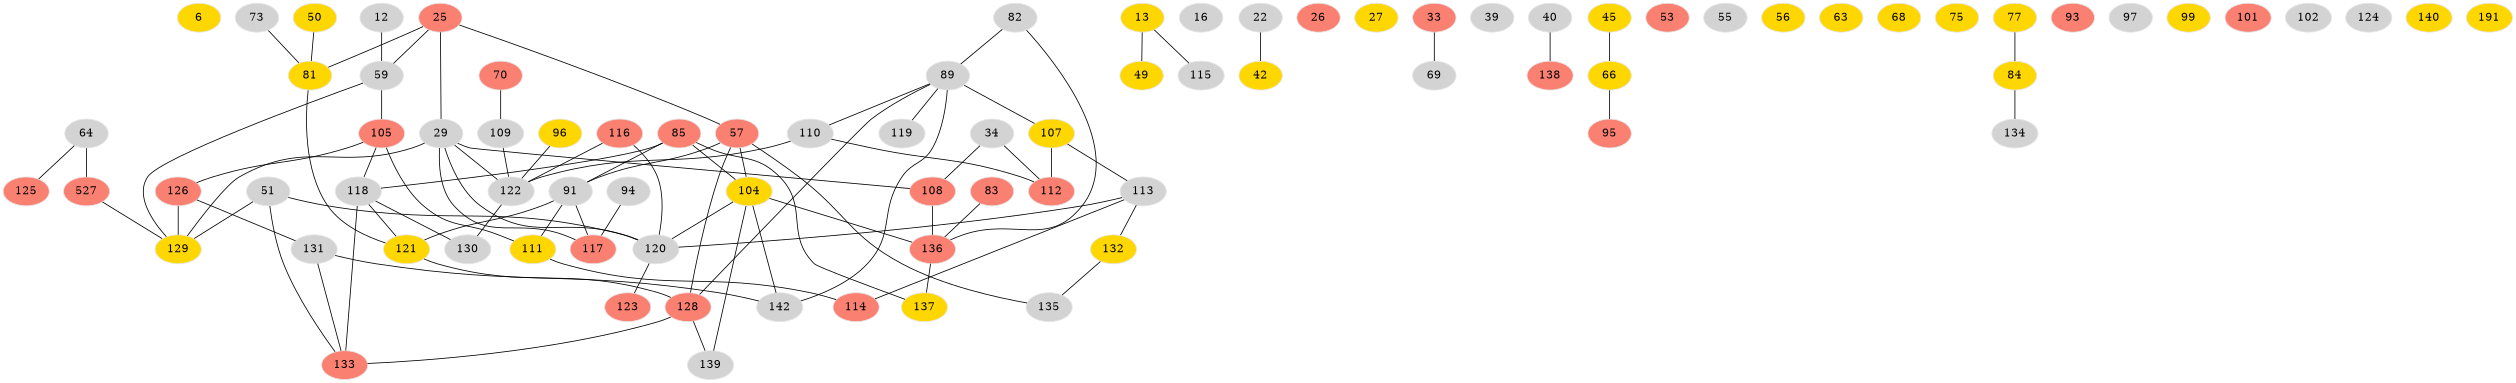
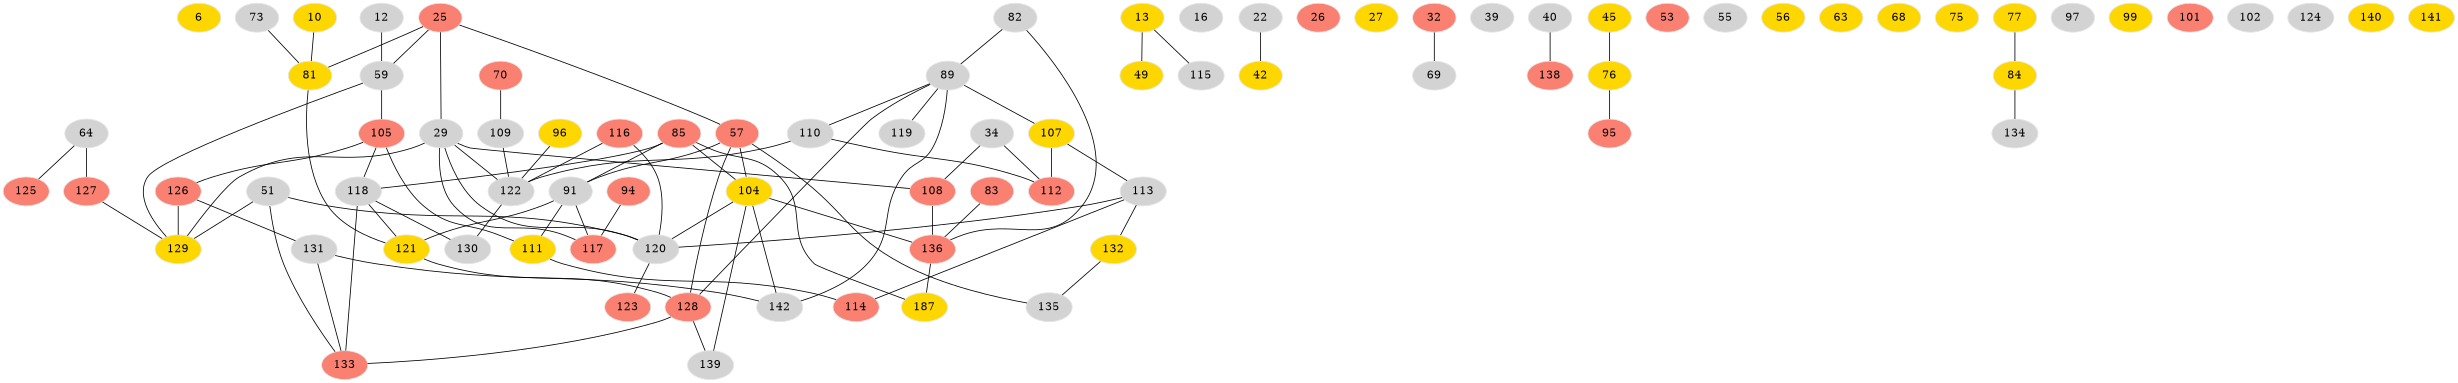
(315, 18) -> (315, 18)
(1434, 18) -> (1434, 18)
(2073, 18) -> none
(2489, 18) -> (2431, 18)
(1610, 76) -> (1610, 76)
(87, 191) -> (87, 191)
(629, 191) -> (629, 191)
(924, 307) -> (924, 307)
